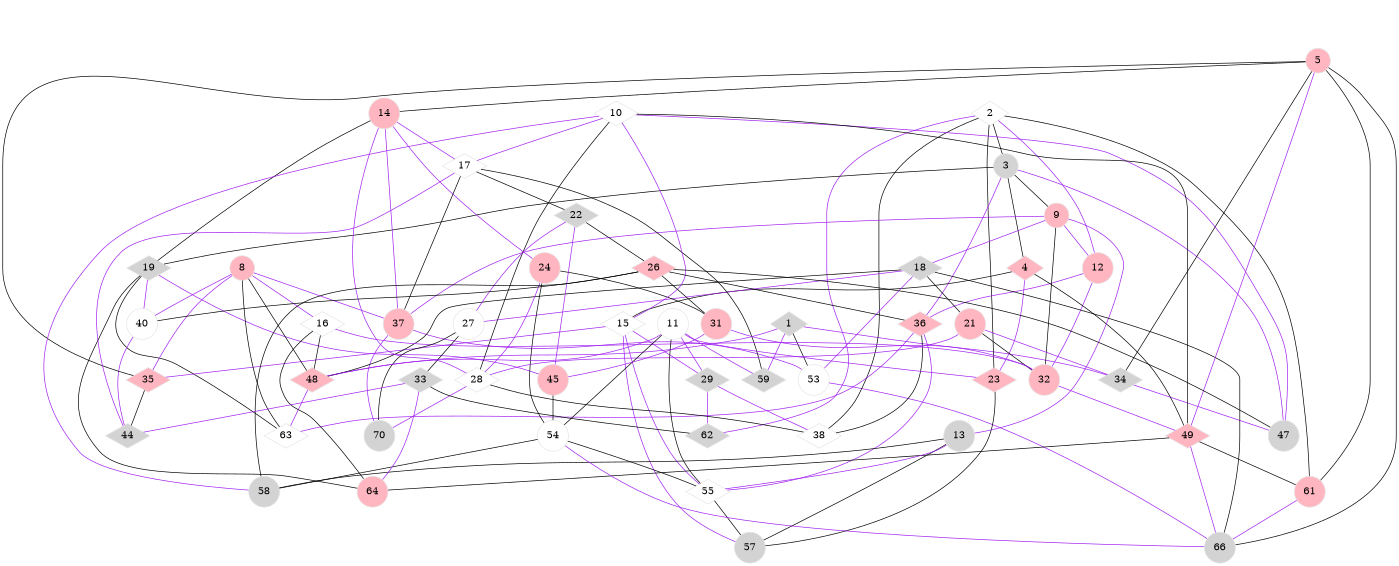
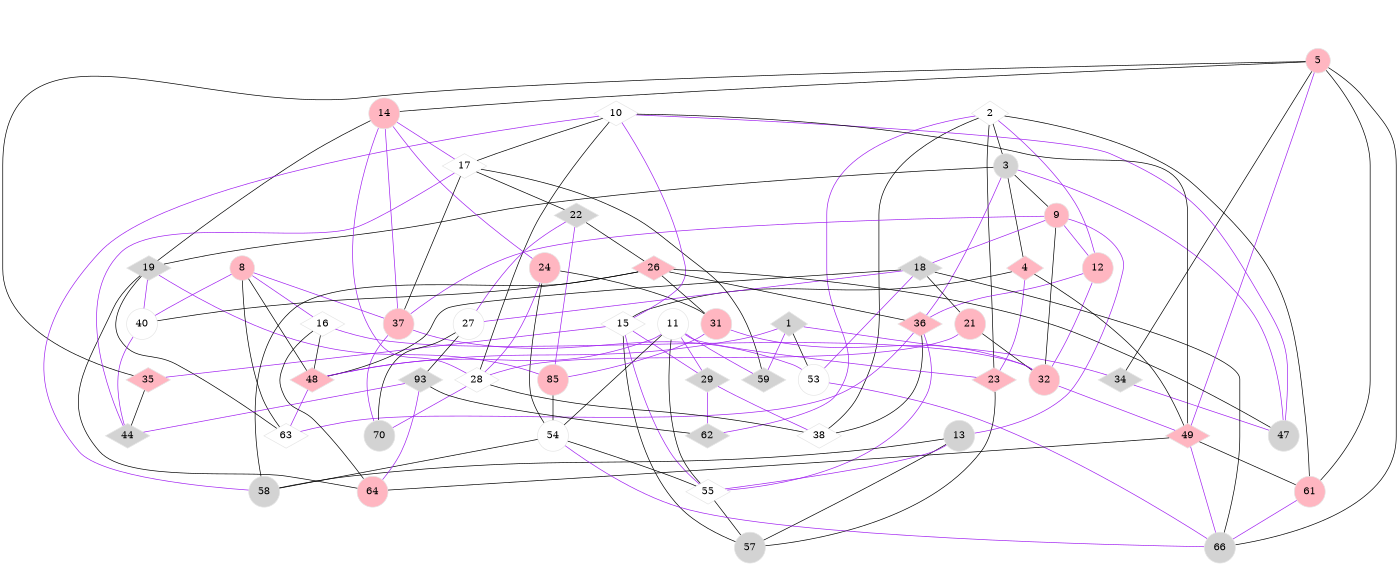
(540, 139) -> (540, 139)
(182, 322) -> none
(1040, 350) -> none
(421, 380) -> (421, 380)
(553, 380) -> (553, 380)
(646, 452) -> (646, 452)
